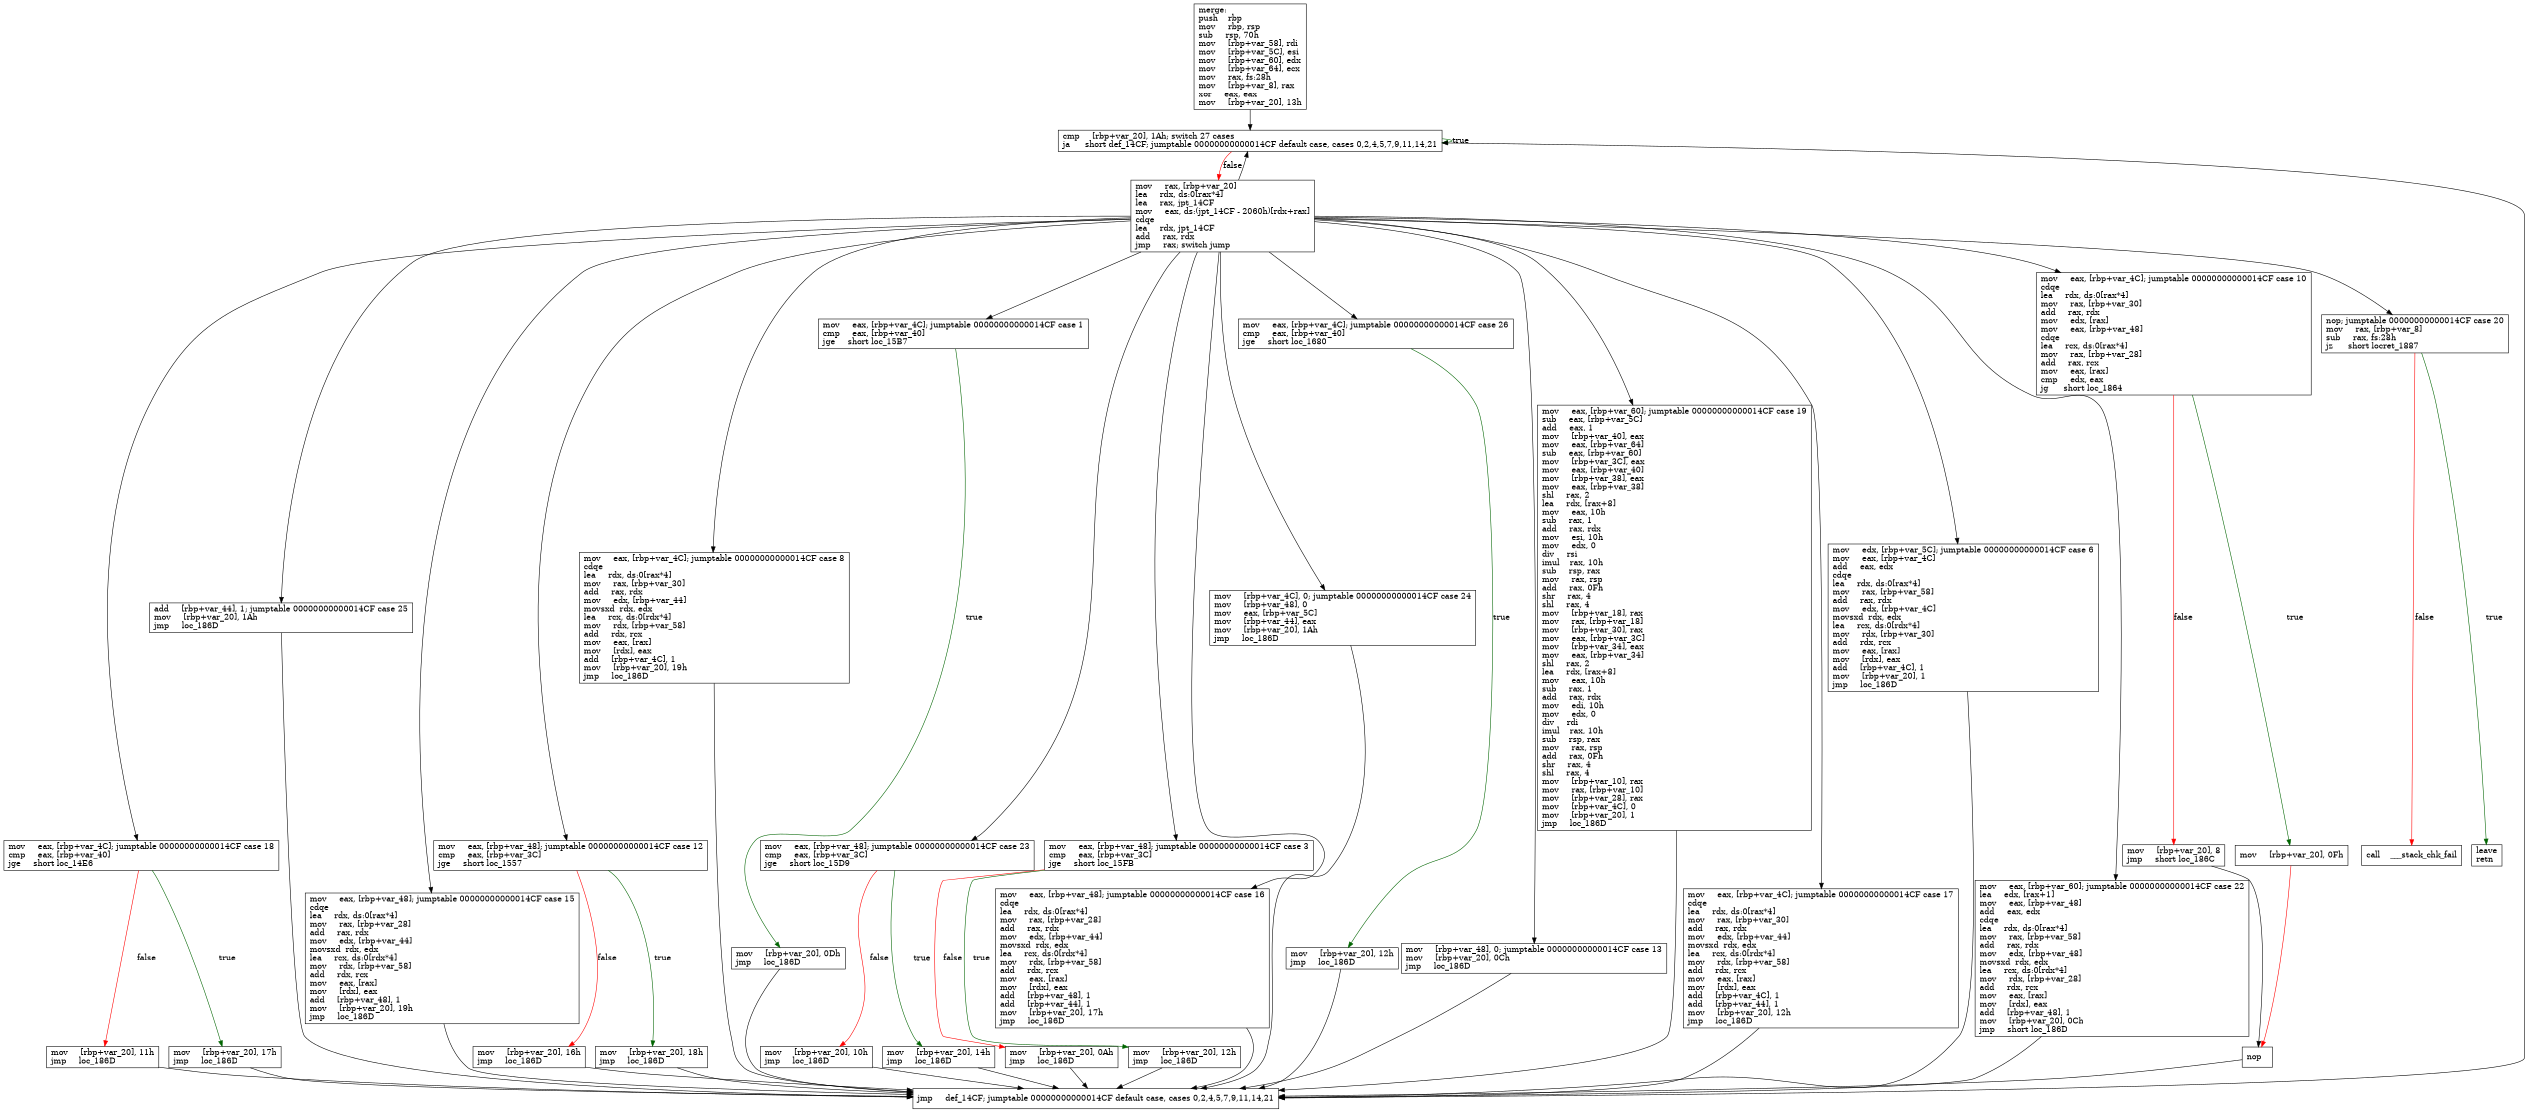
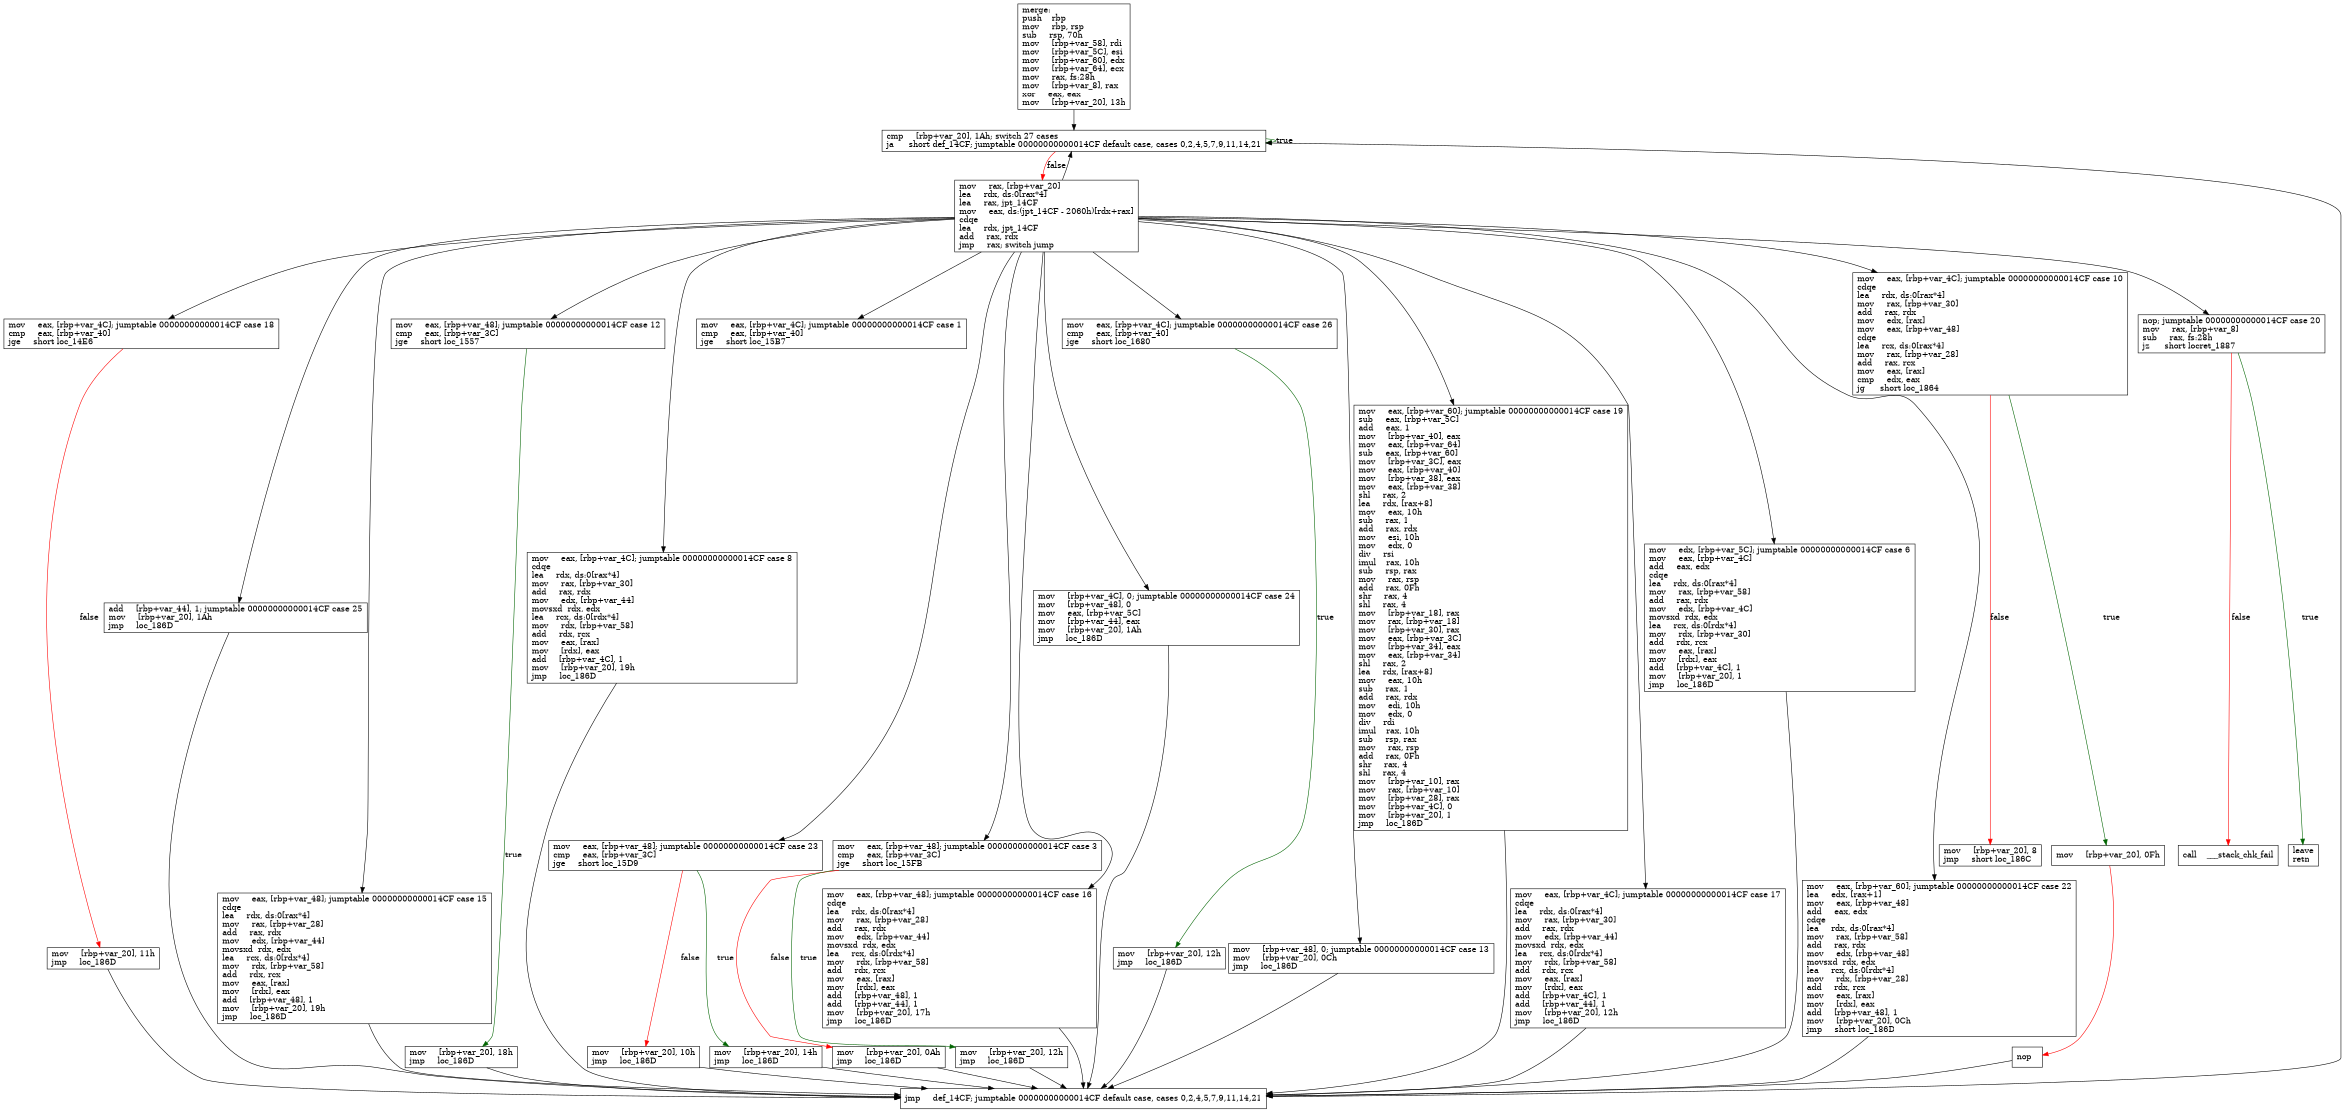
(2262, 939) -> none
(788, 958) -> none
(225, 1057) -> none
(529, 1057) -> none
